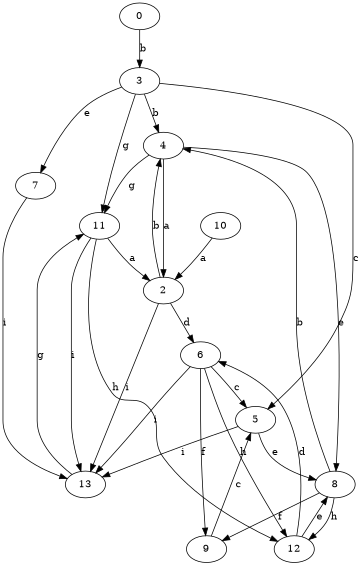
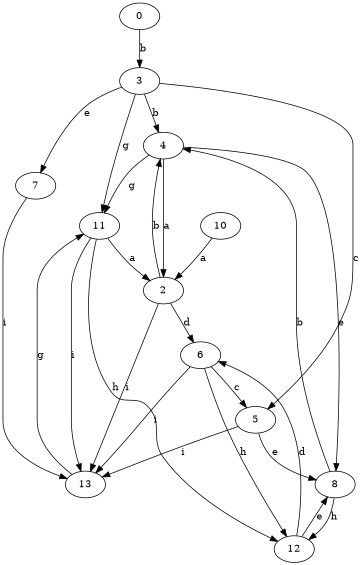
(207, 549) -> none
